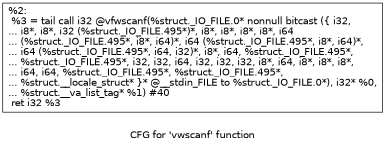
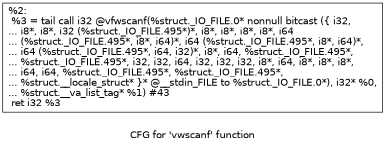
(89, 93) -> (89, 93)
